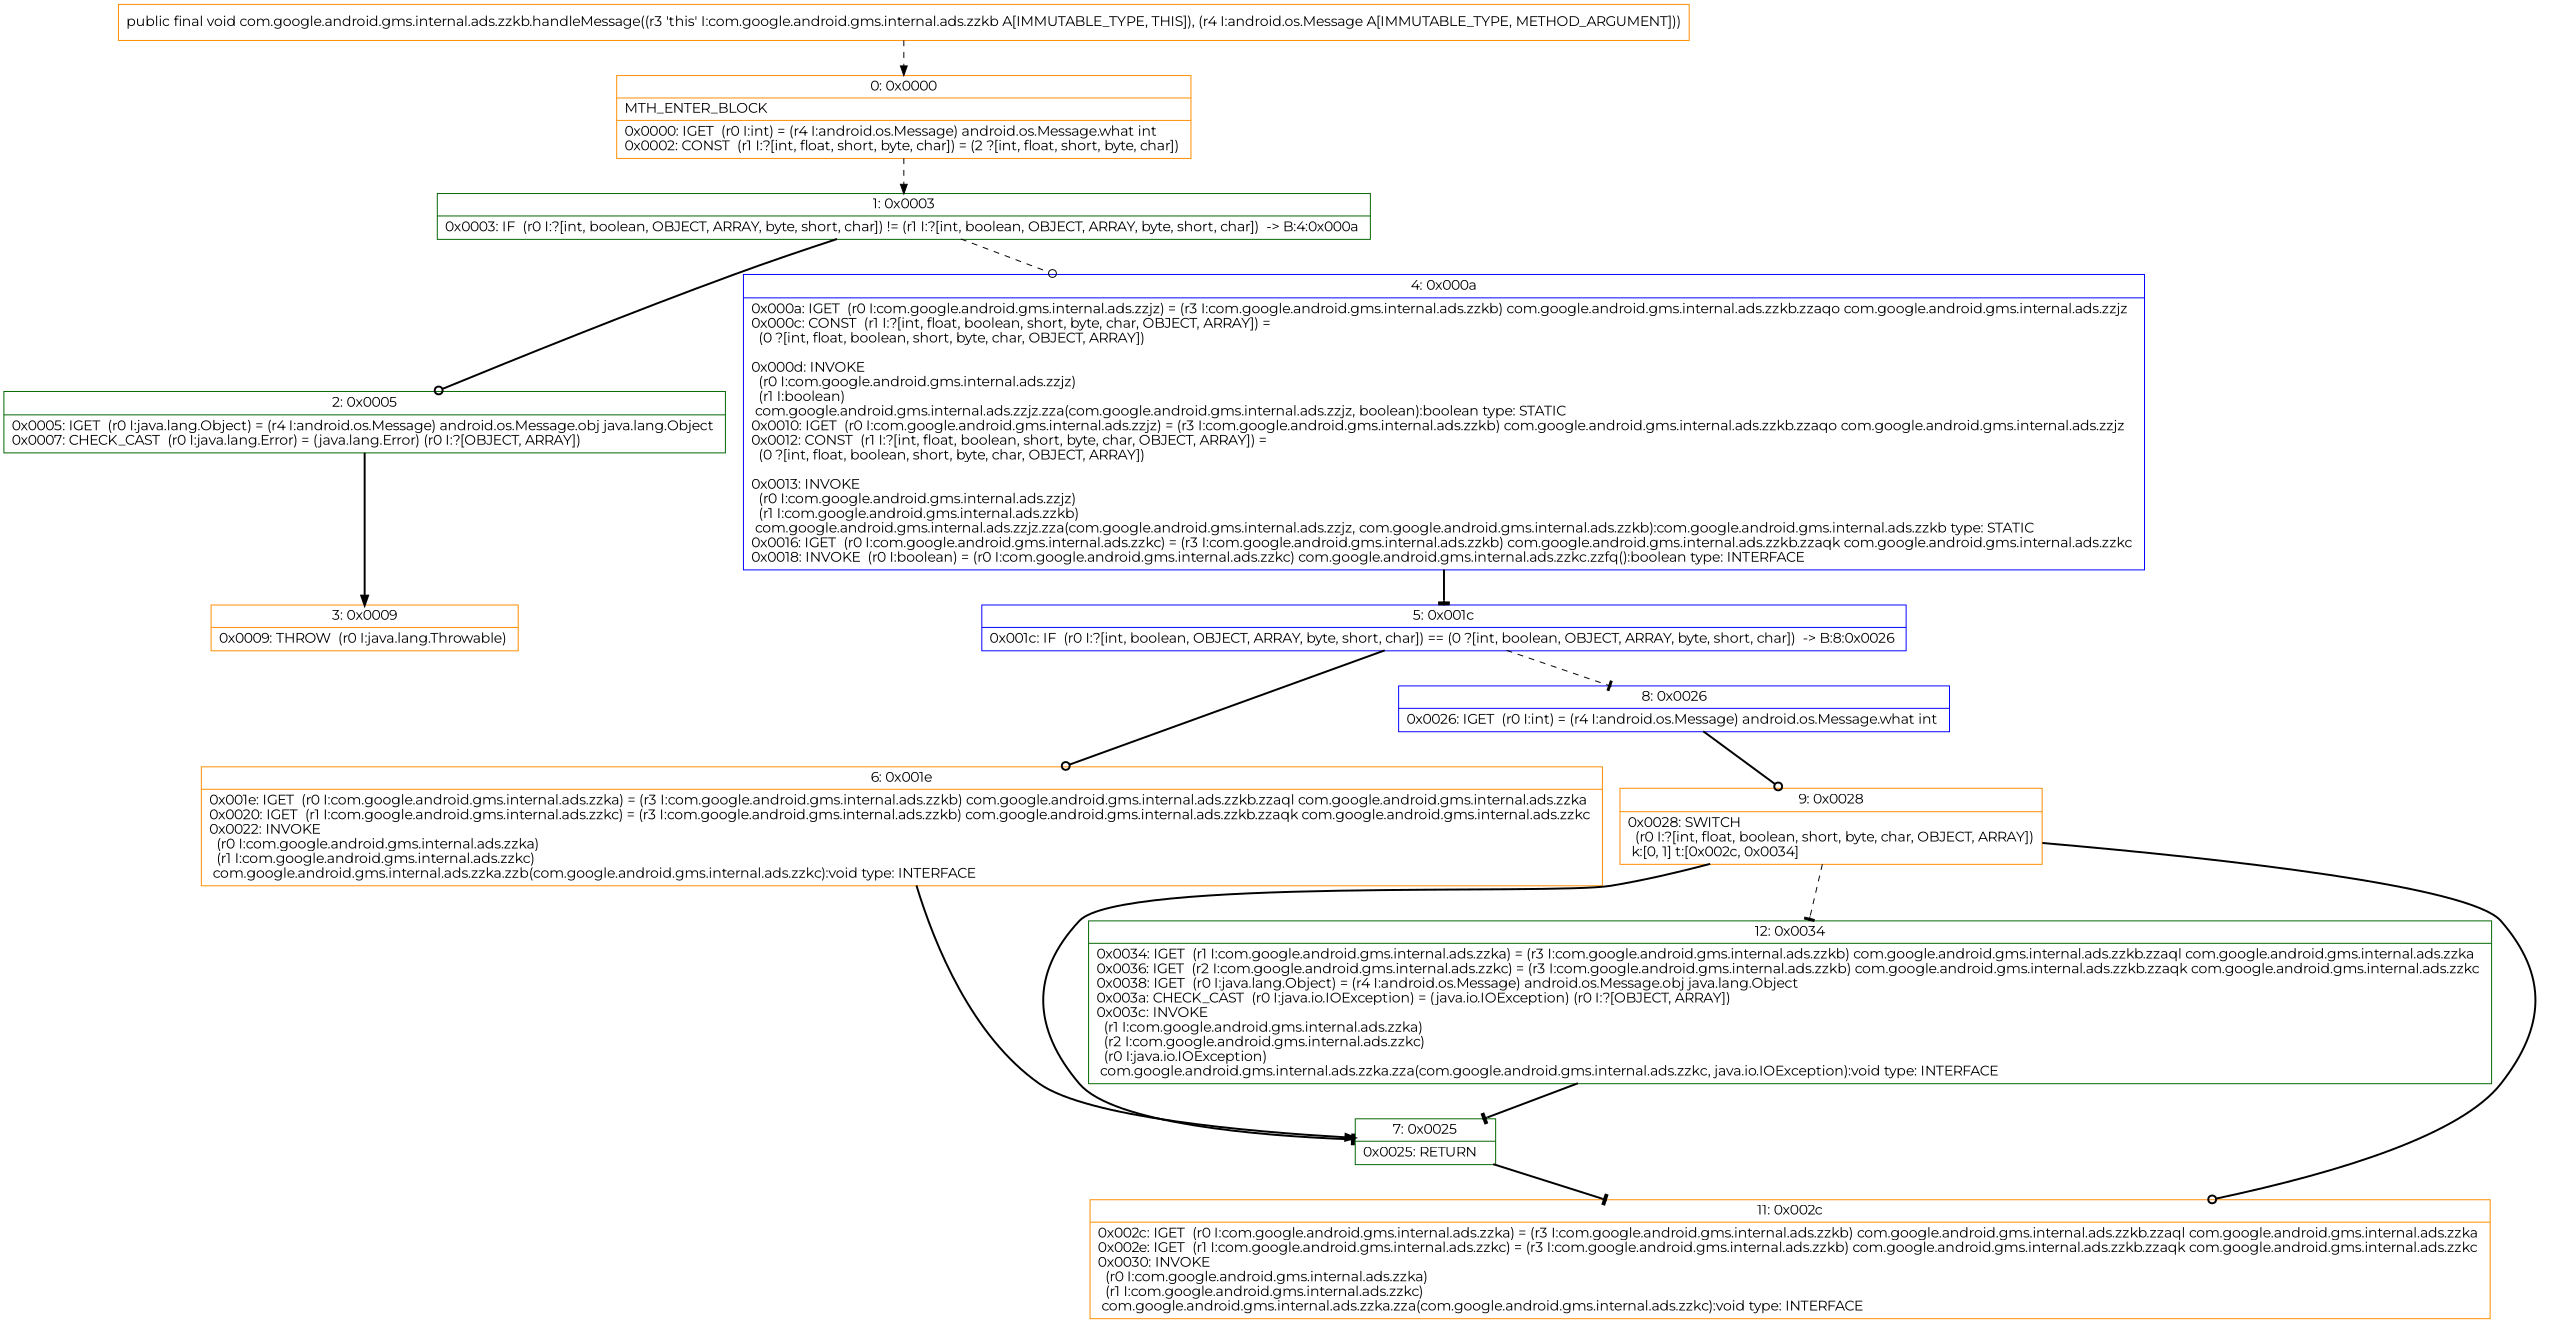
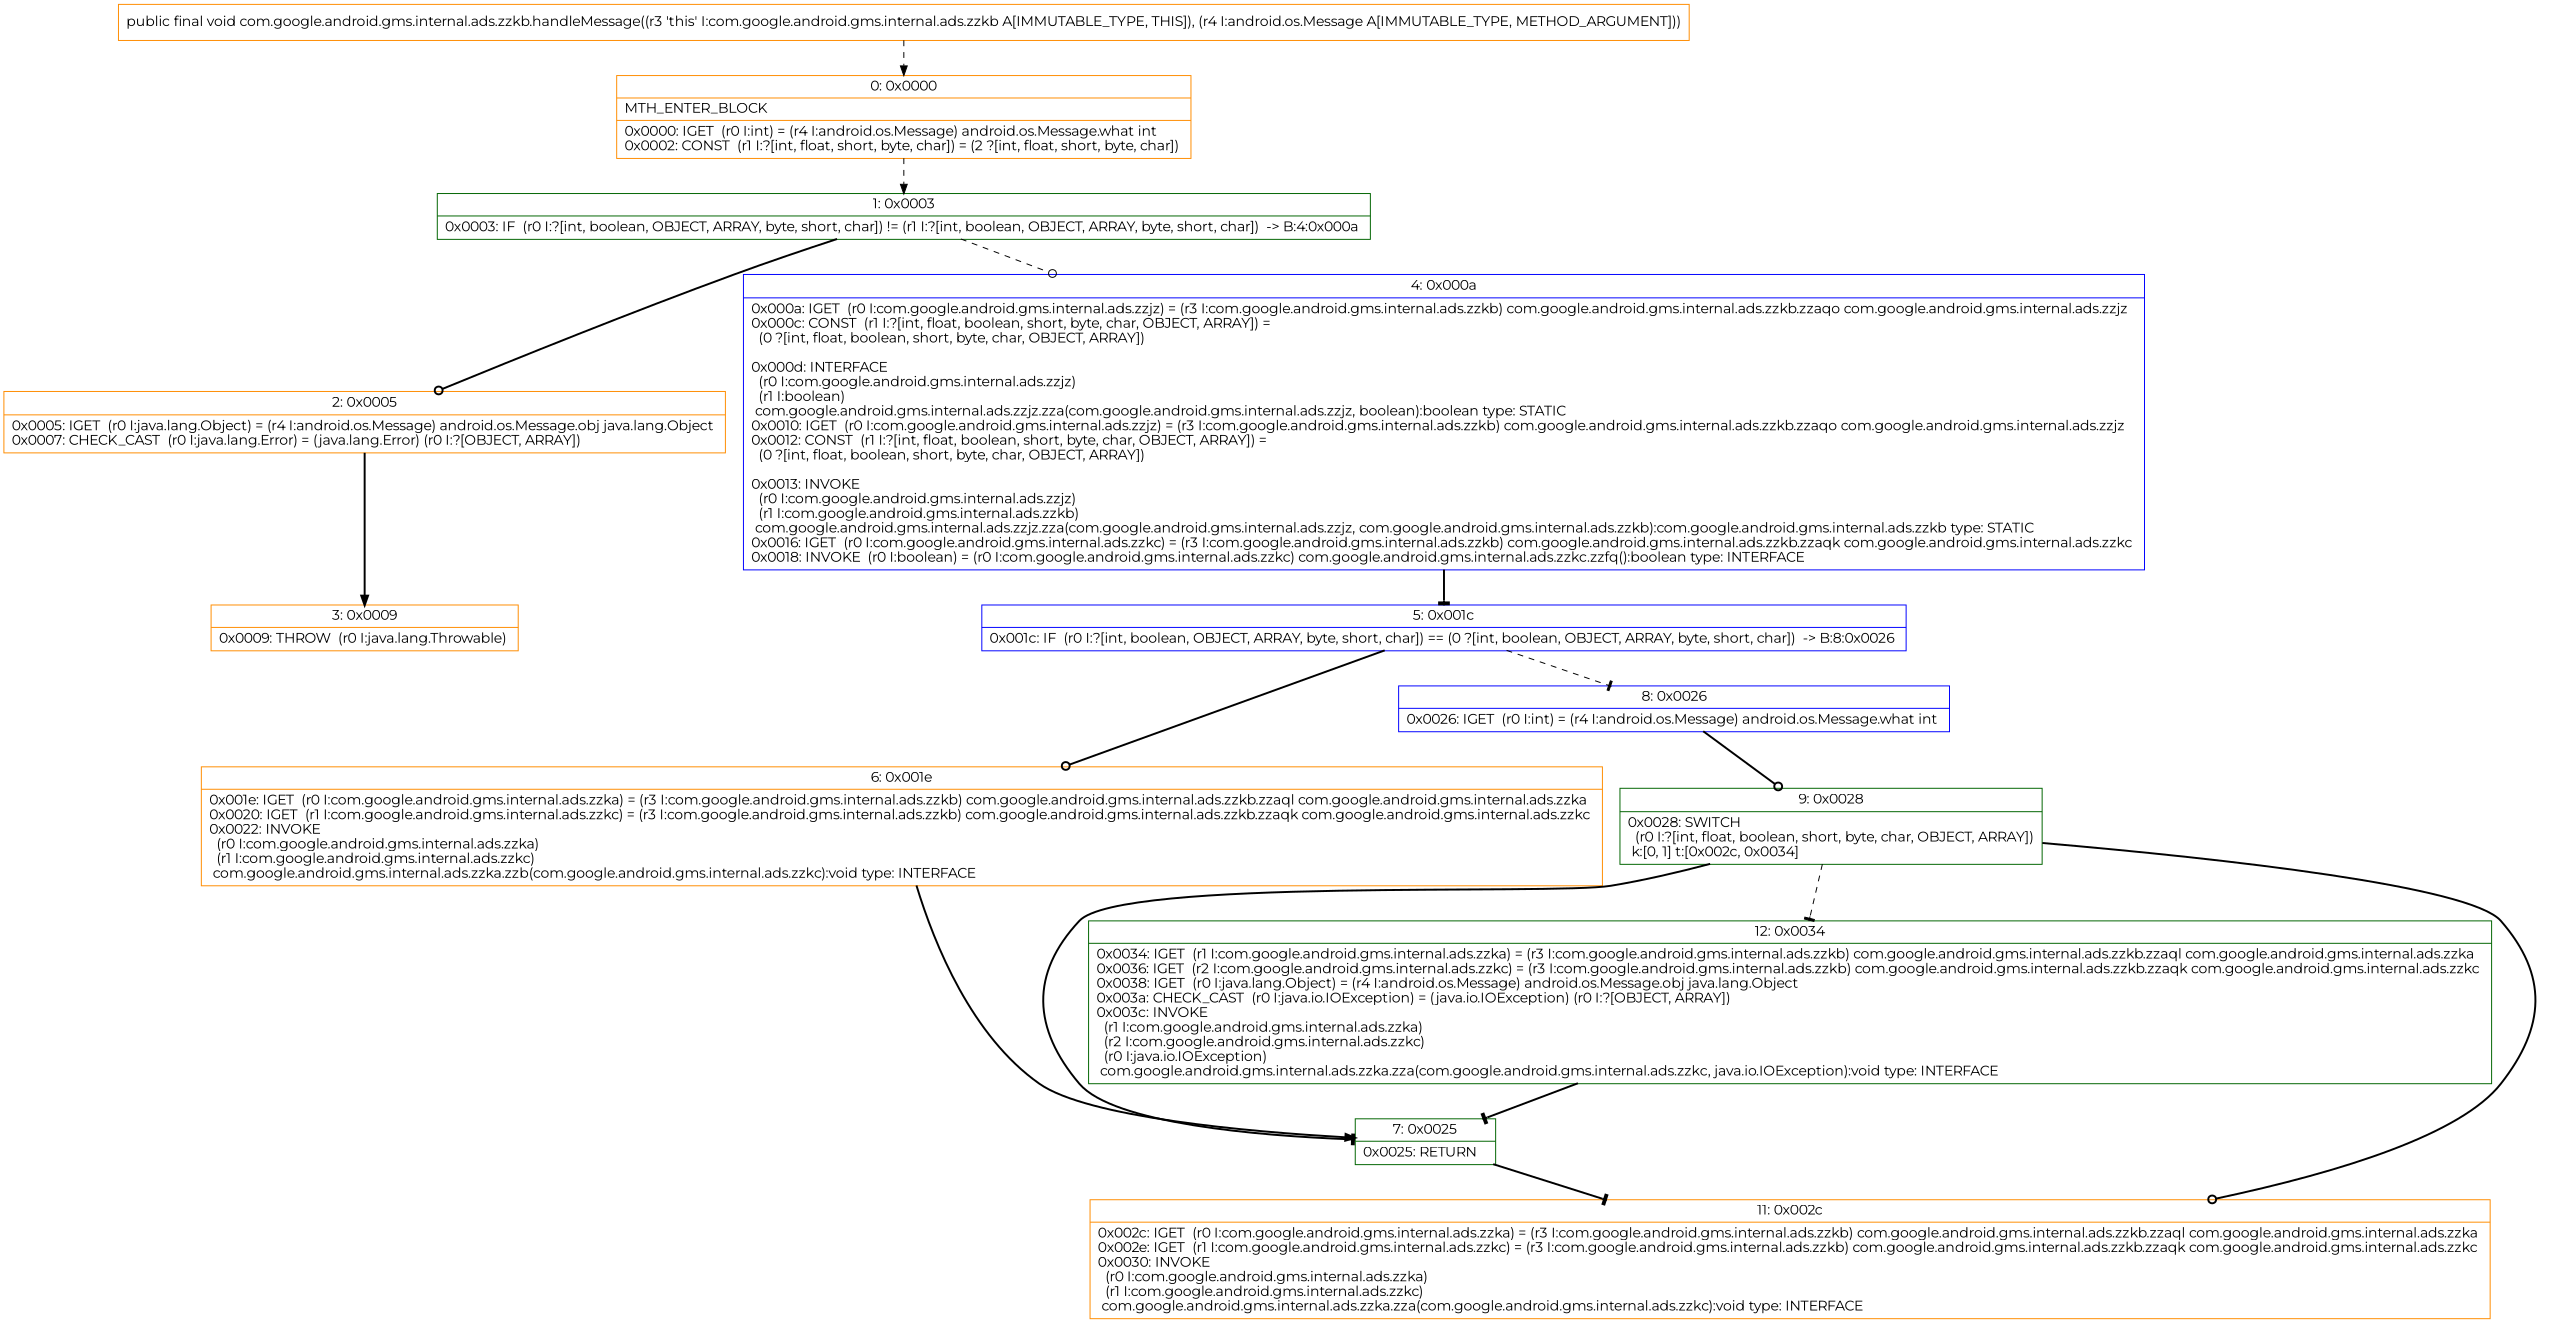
(812, 368) -> (823, 368)
(365, 422) -> (365, 422)
(1831, 826) -> (1831, 826)
